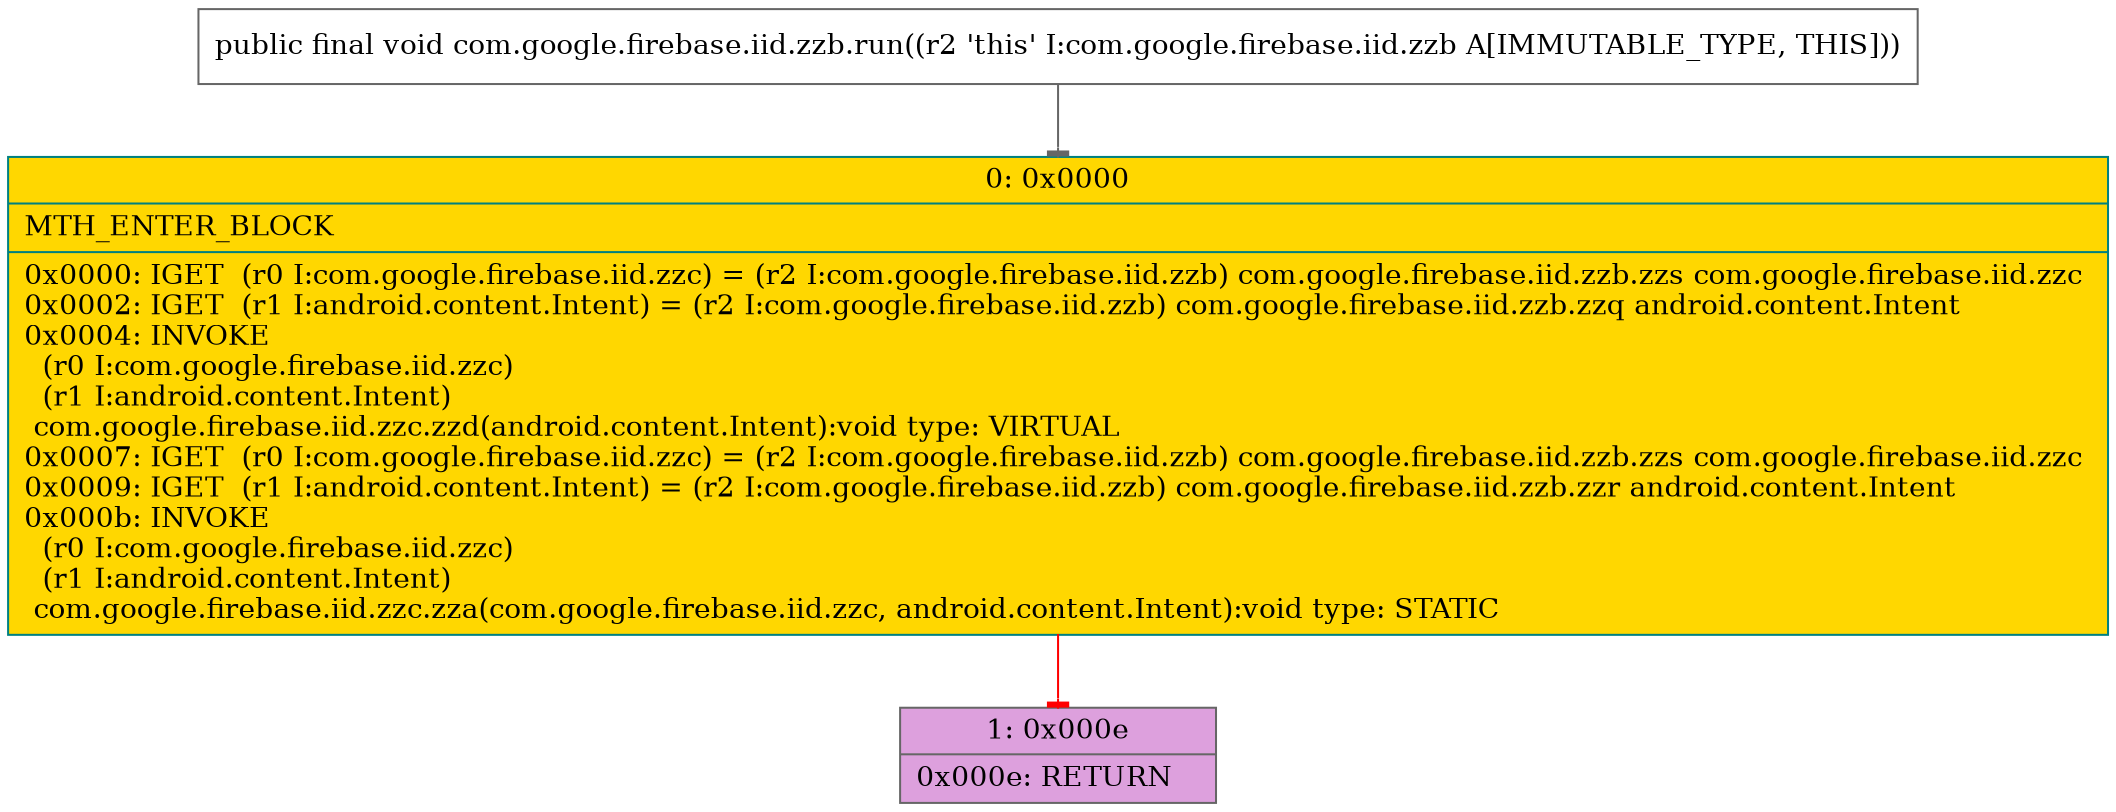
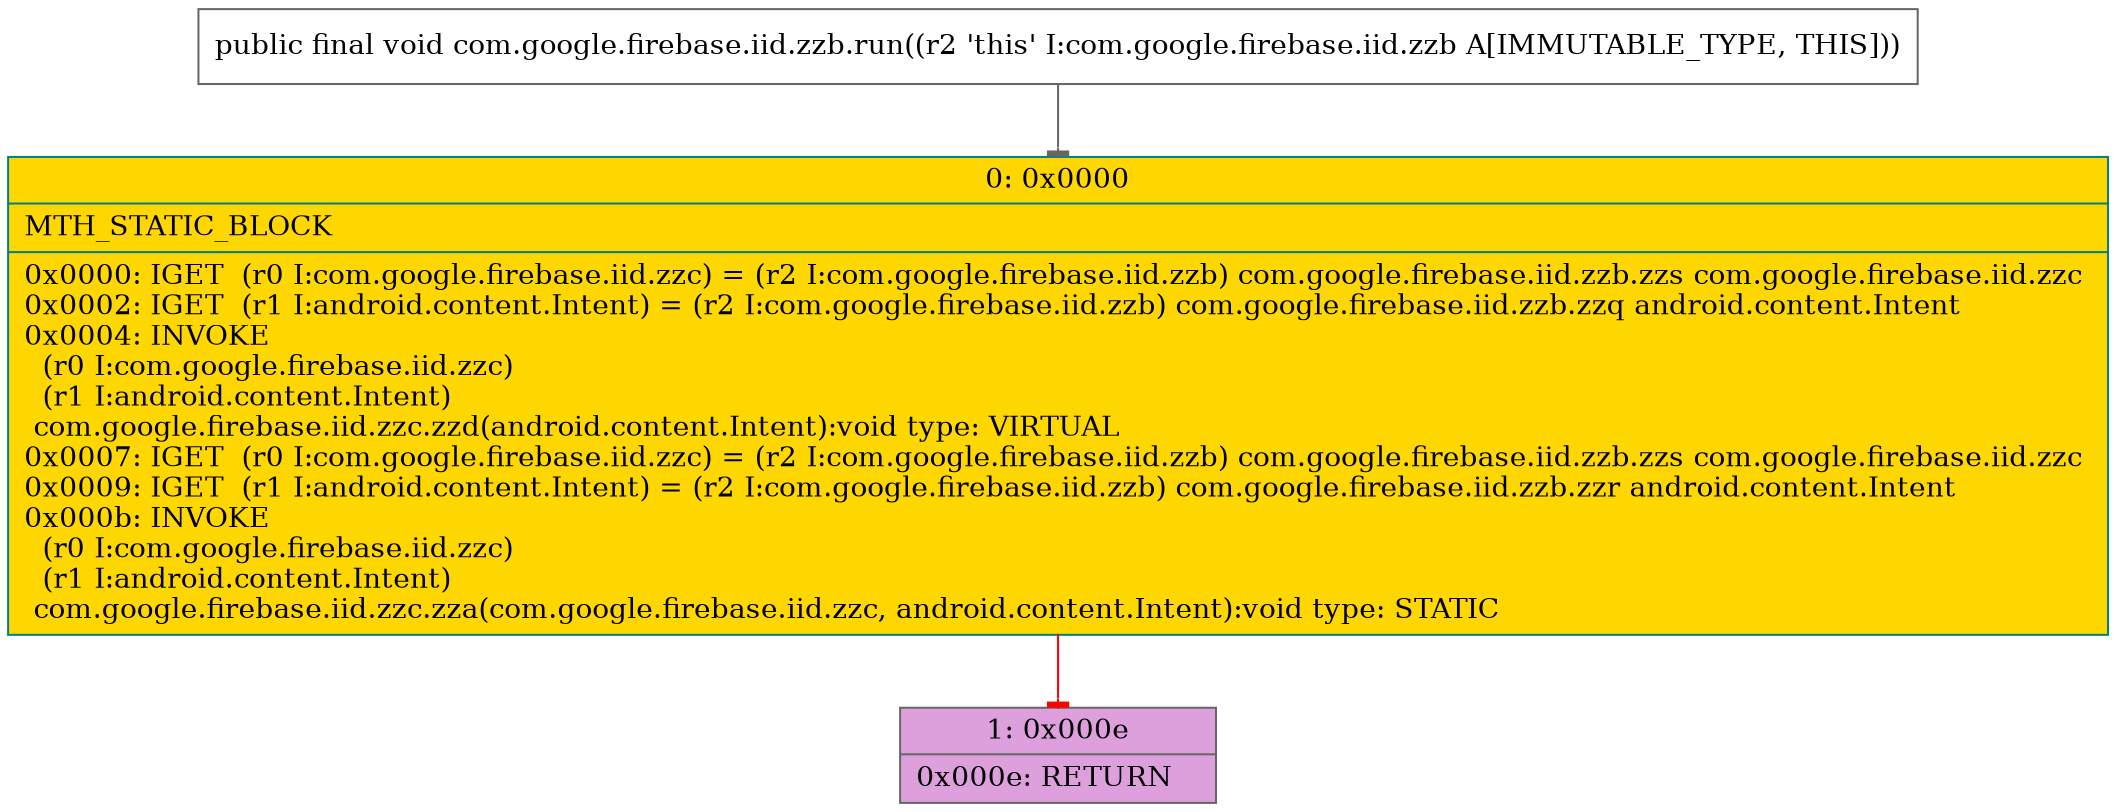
(180, 227) -> (179, 227)
